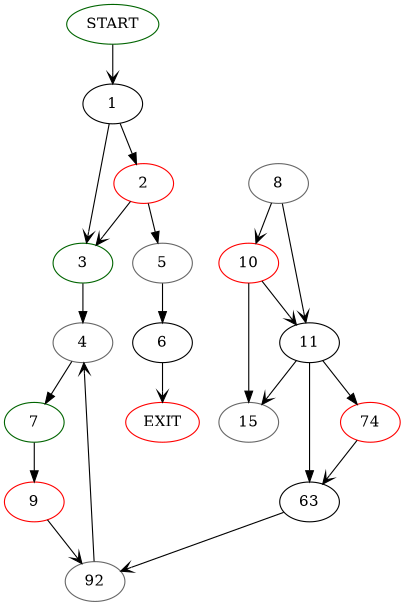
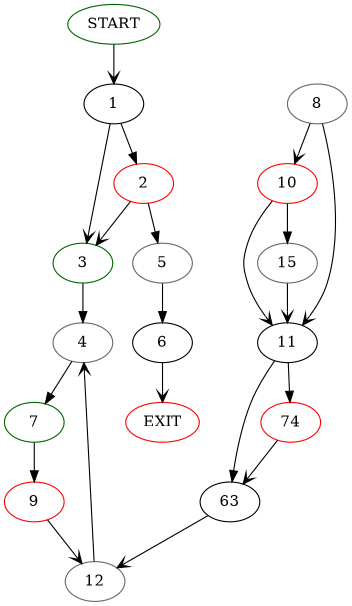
(283, 378) -> (287, 297)
(95, 582) -> (95, 582)
